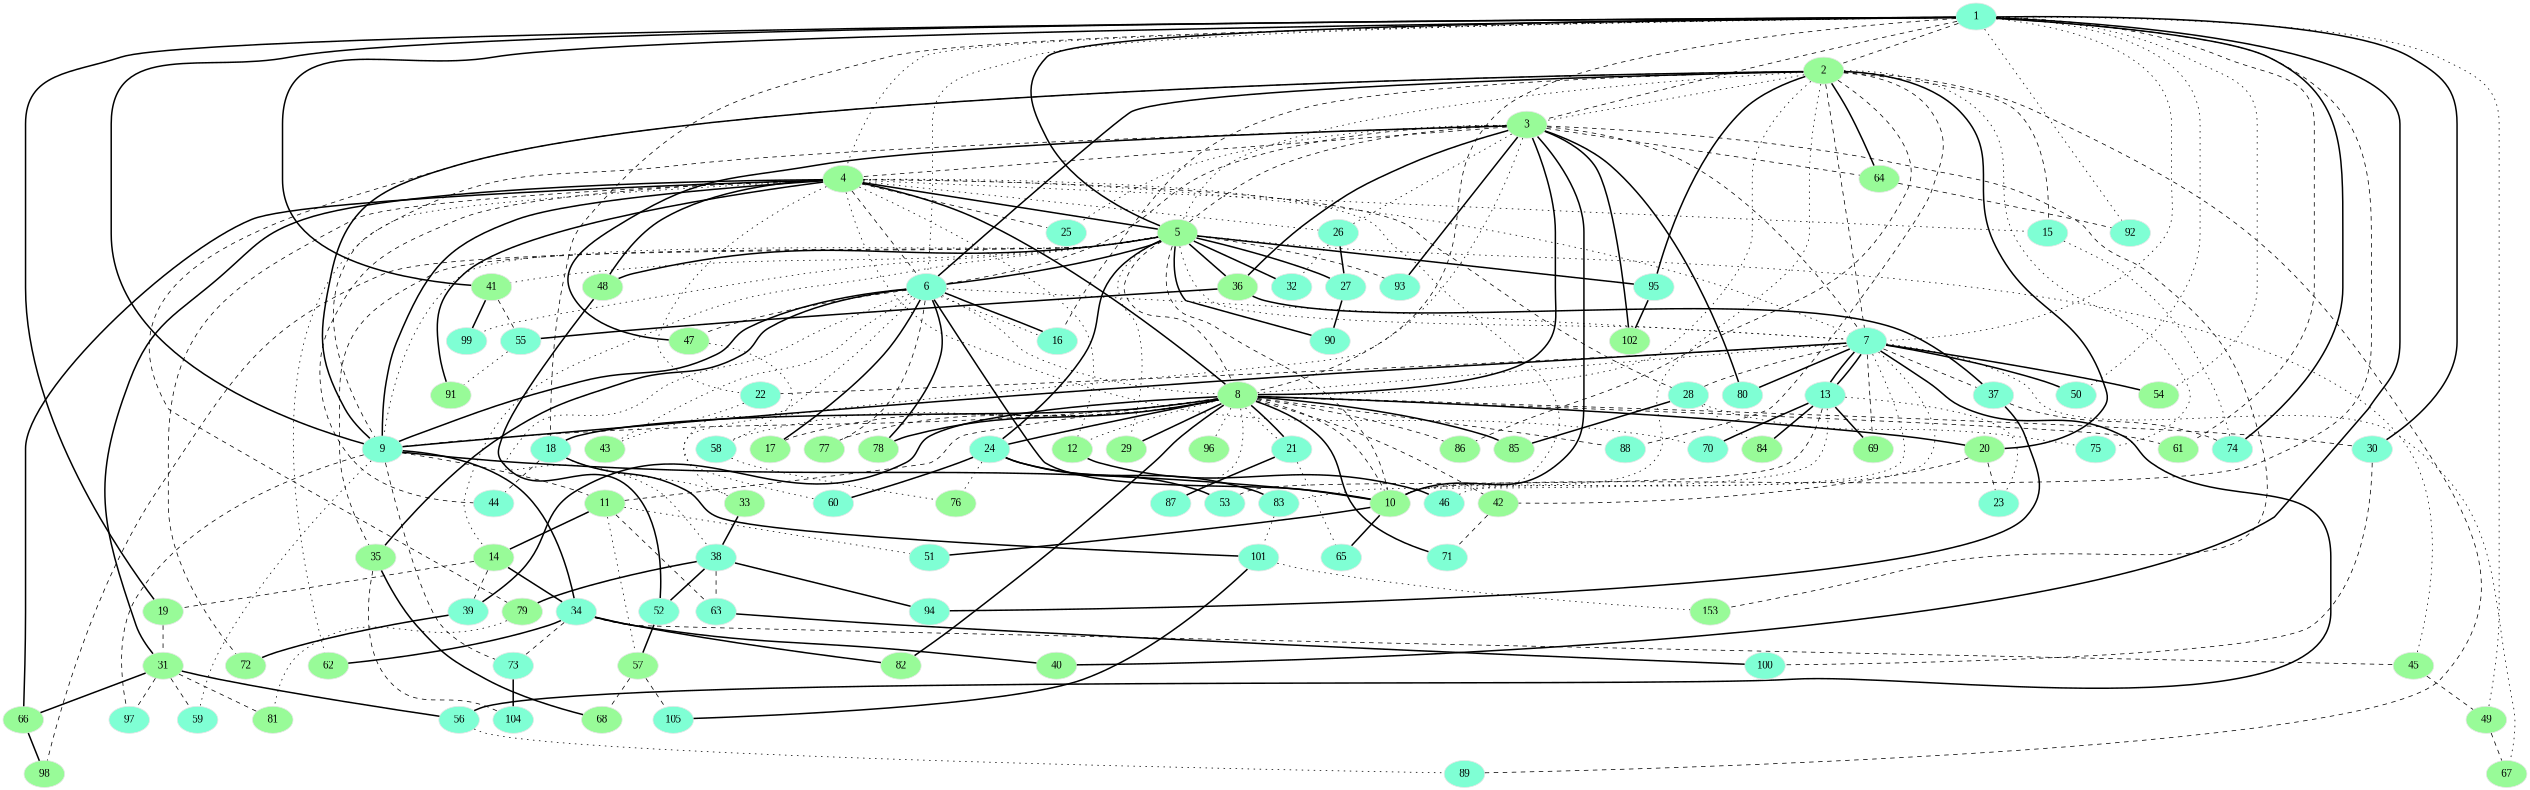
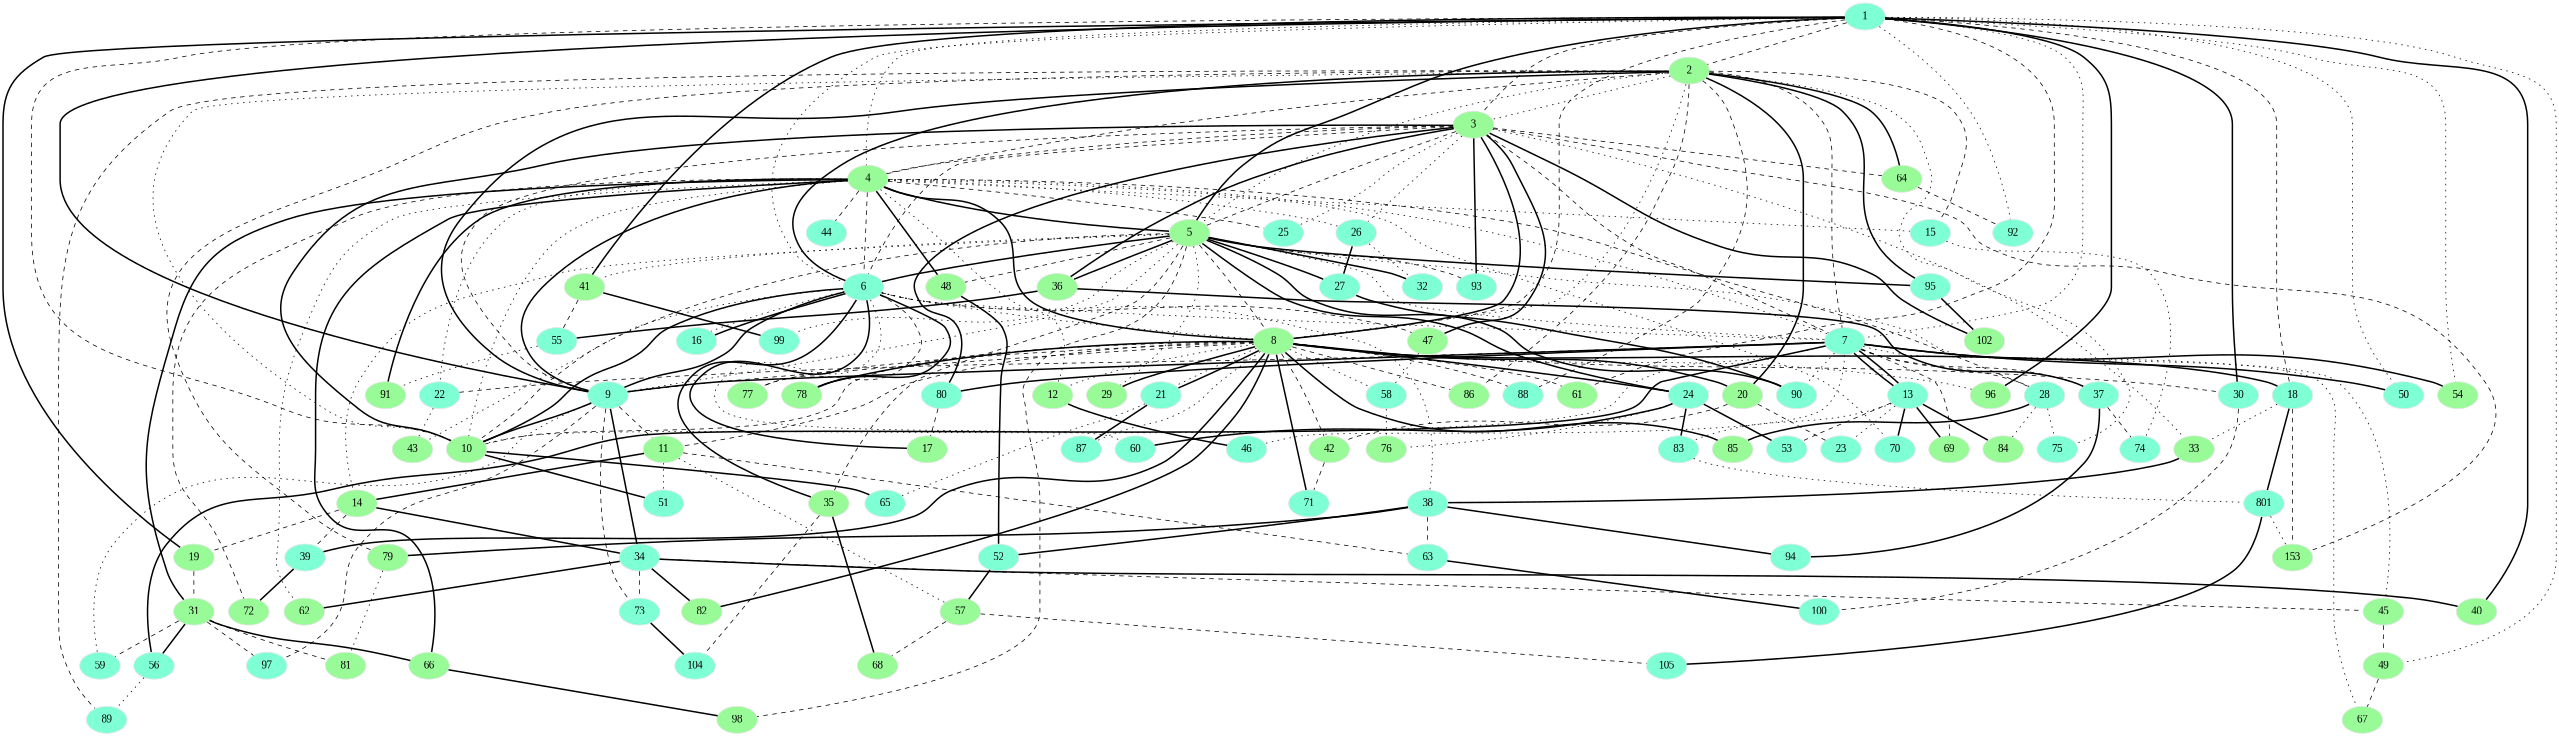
(1385, 95) -> (1276, 110)
(2329, 114) -> (2111, 140)
(887, 252) -> (1068, 260)
(1552, 368) -> (1825, 364)
(1001, 415) -> (934, 422)
(517, 481) -> (2292, 476)
(1259, 558) -> (2264, 503)
